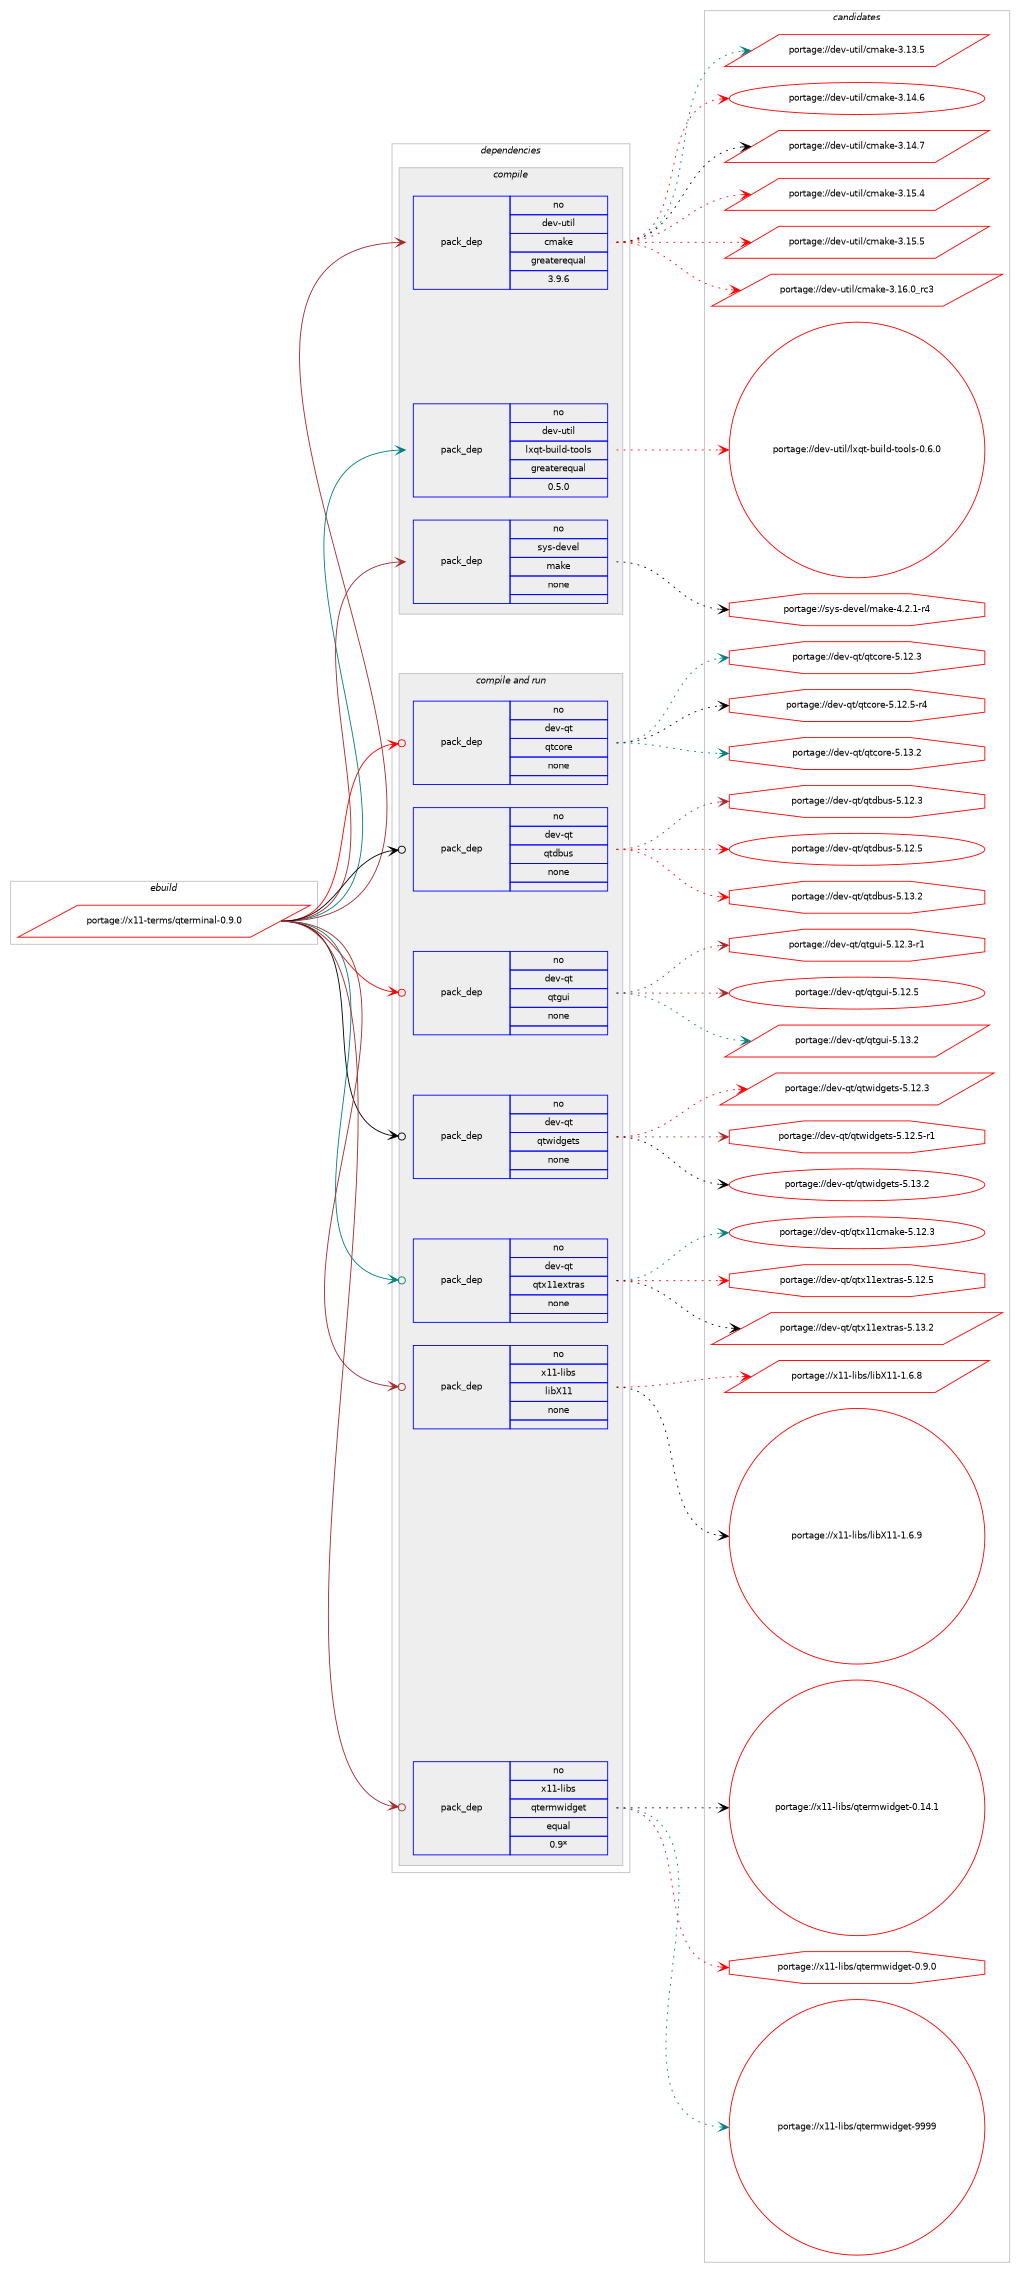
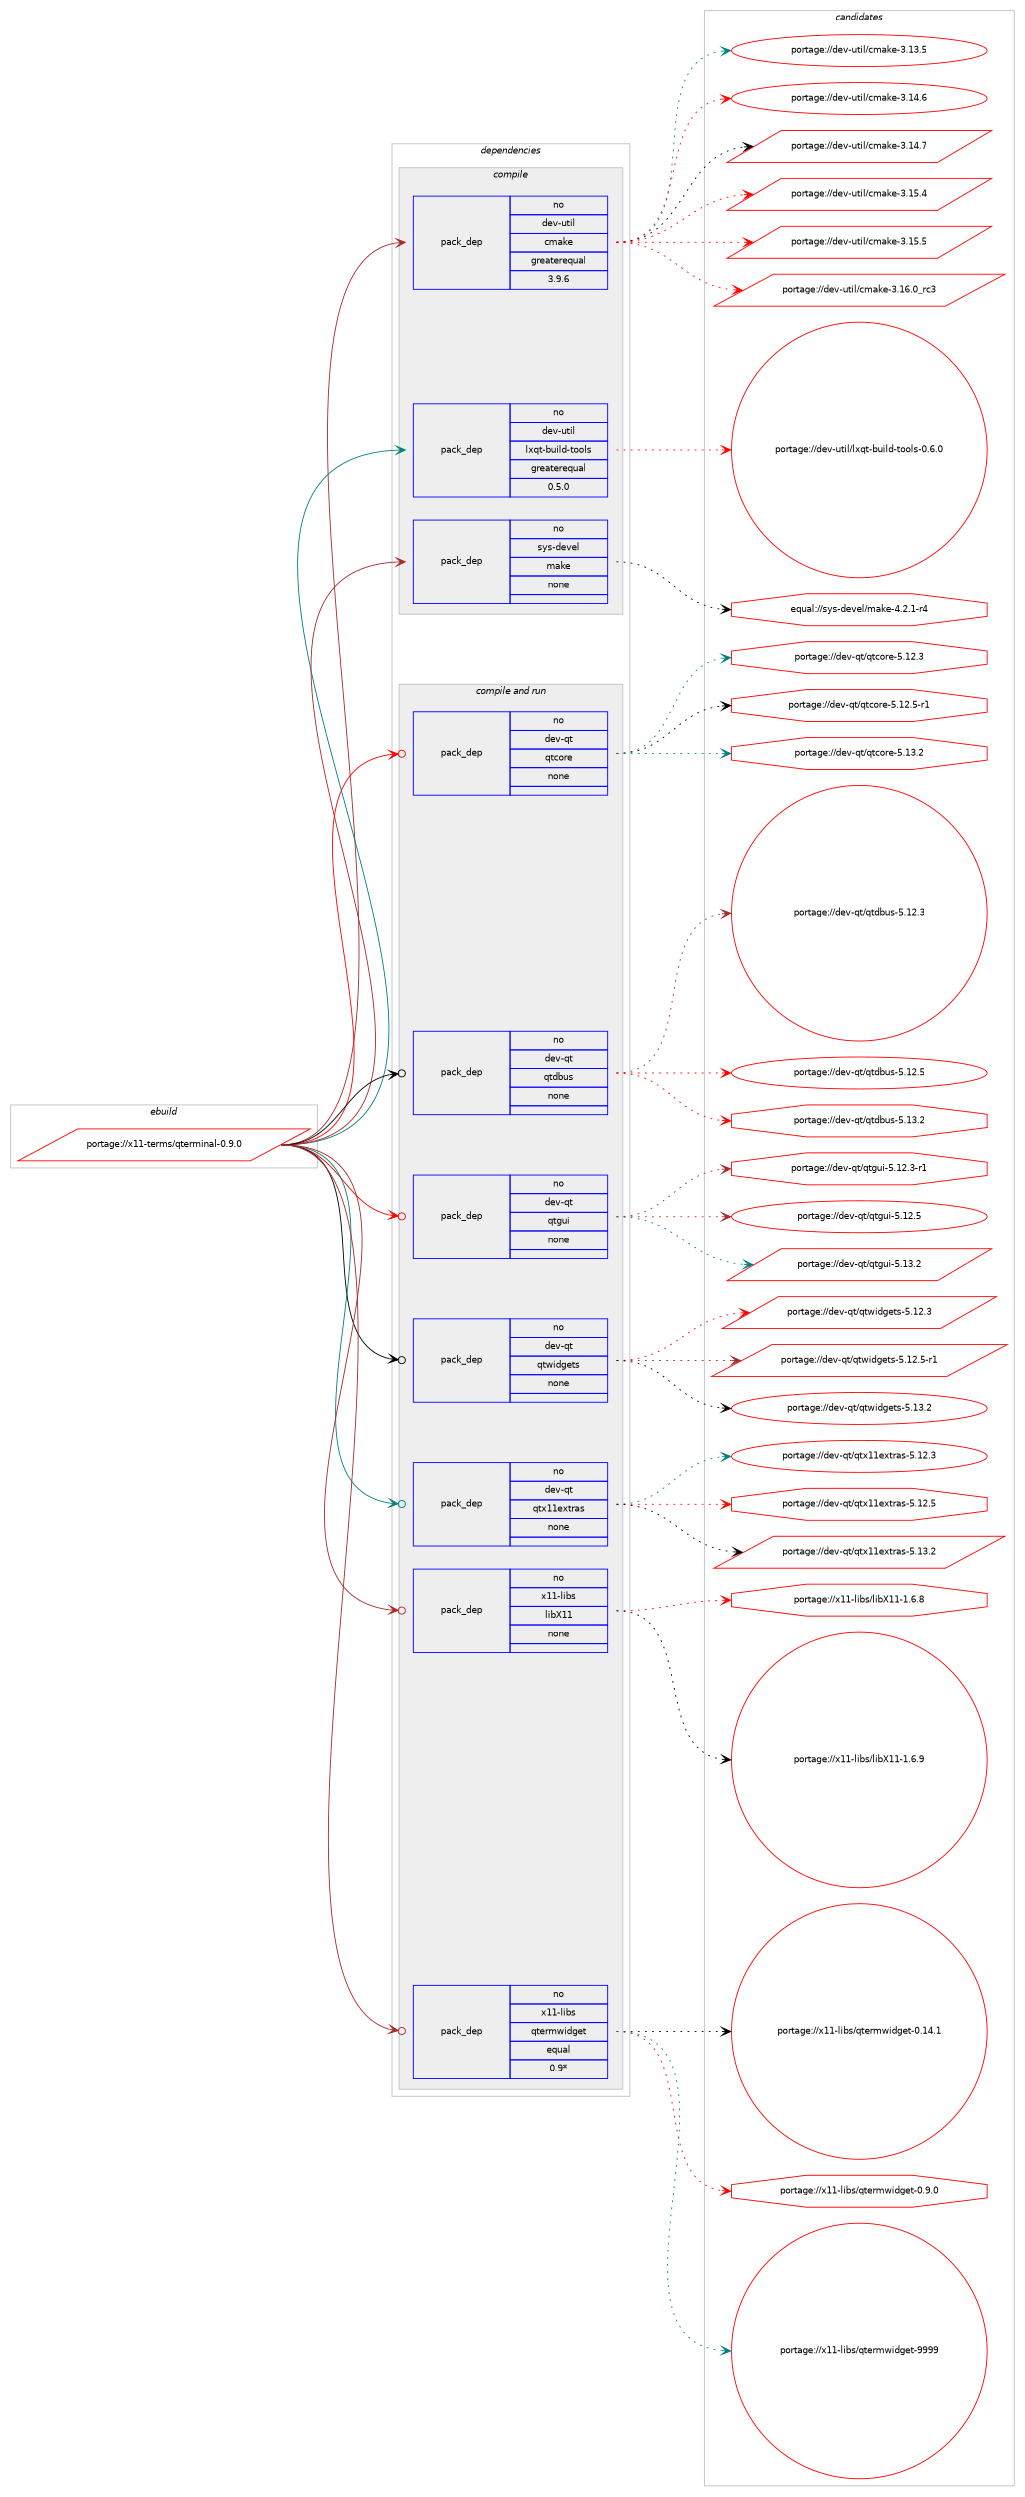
(857, 51) -> (859, 51)
(857, 610) -> (859, 610)
(857, 706) -> (859, 706)
(857, 801) -> (859, 913)
(857, 1137) -> (859, 1361)
(857, 1233) -> (859, 1456)
(857, 1377) -> (859, 1600)
